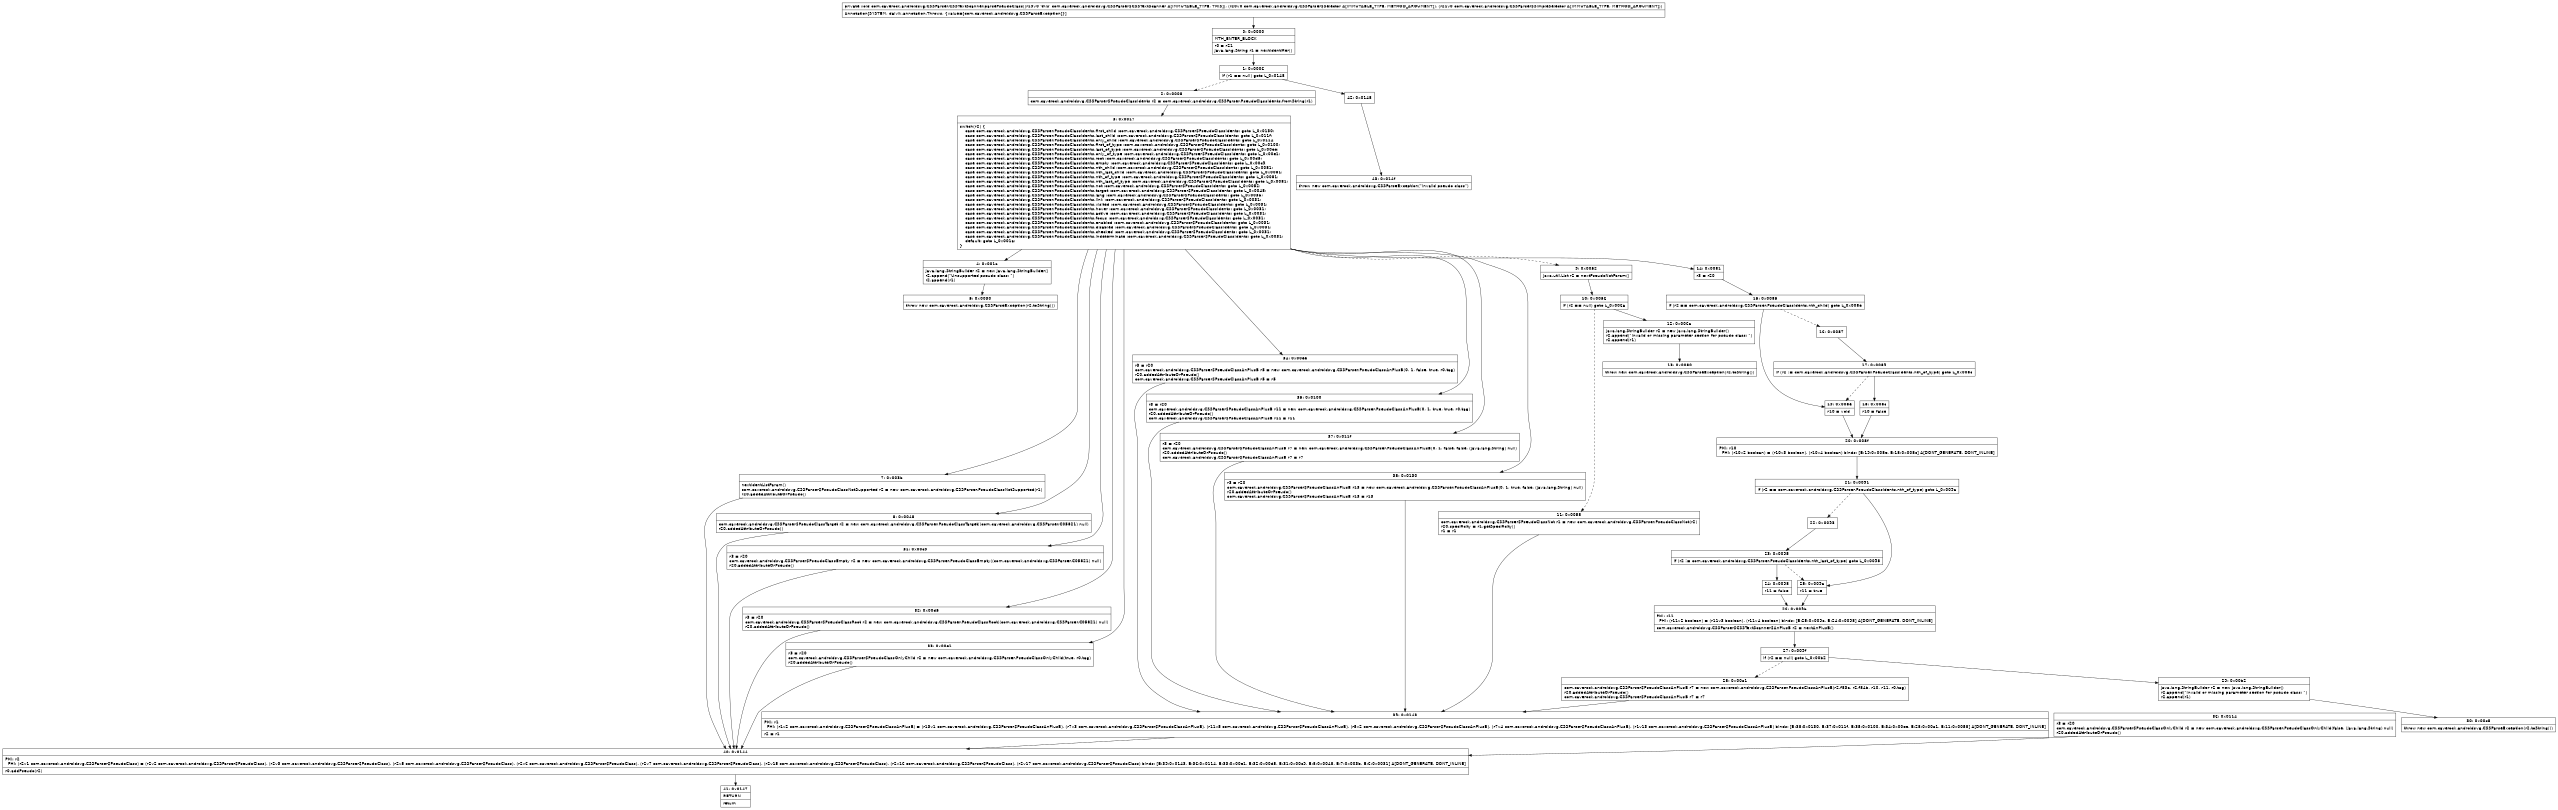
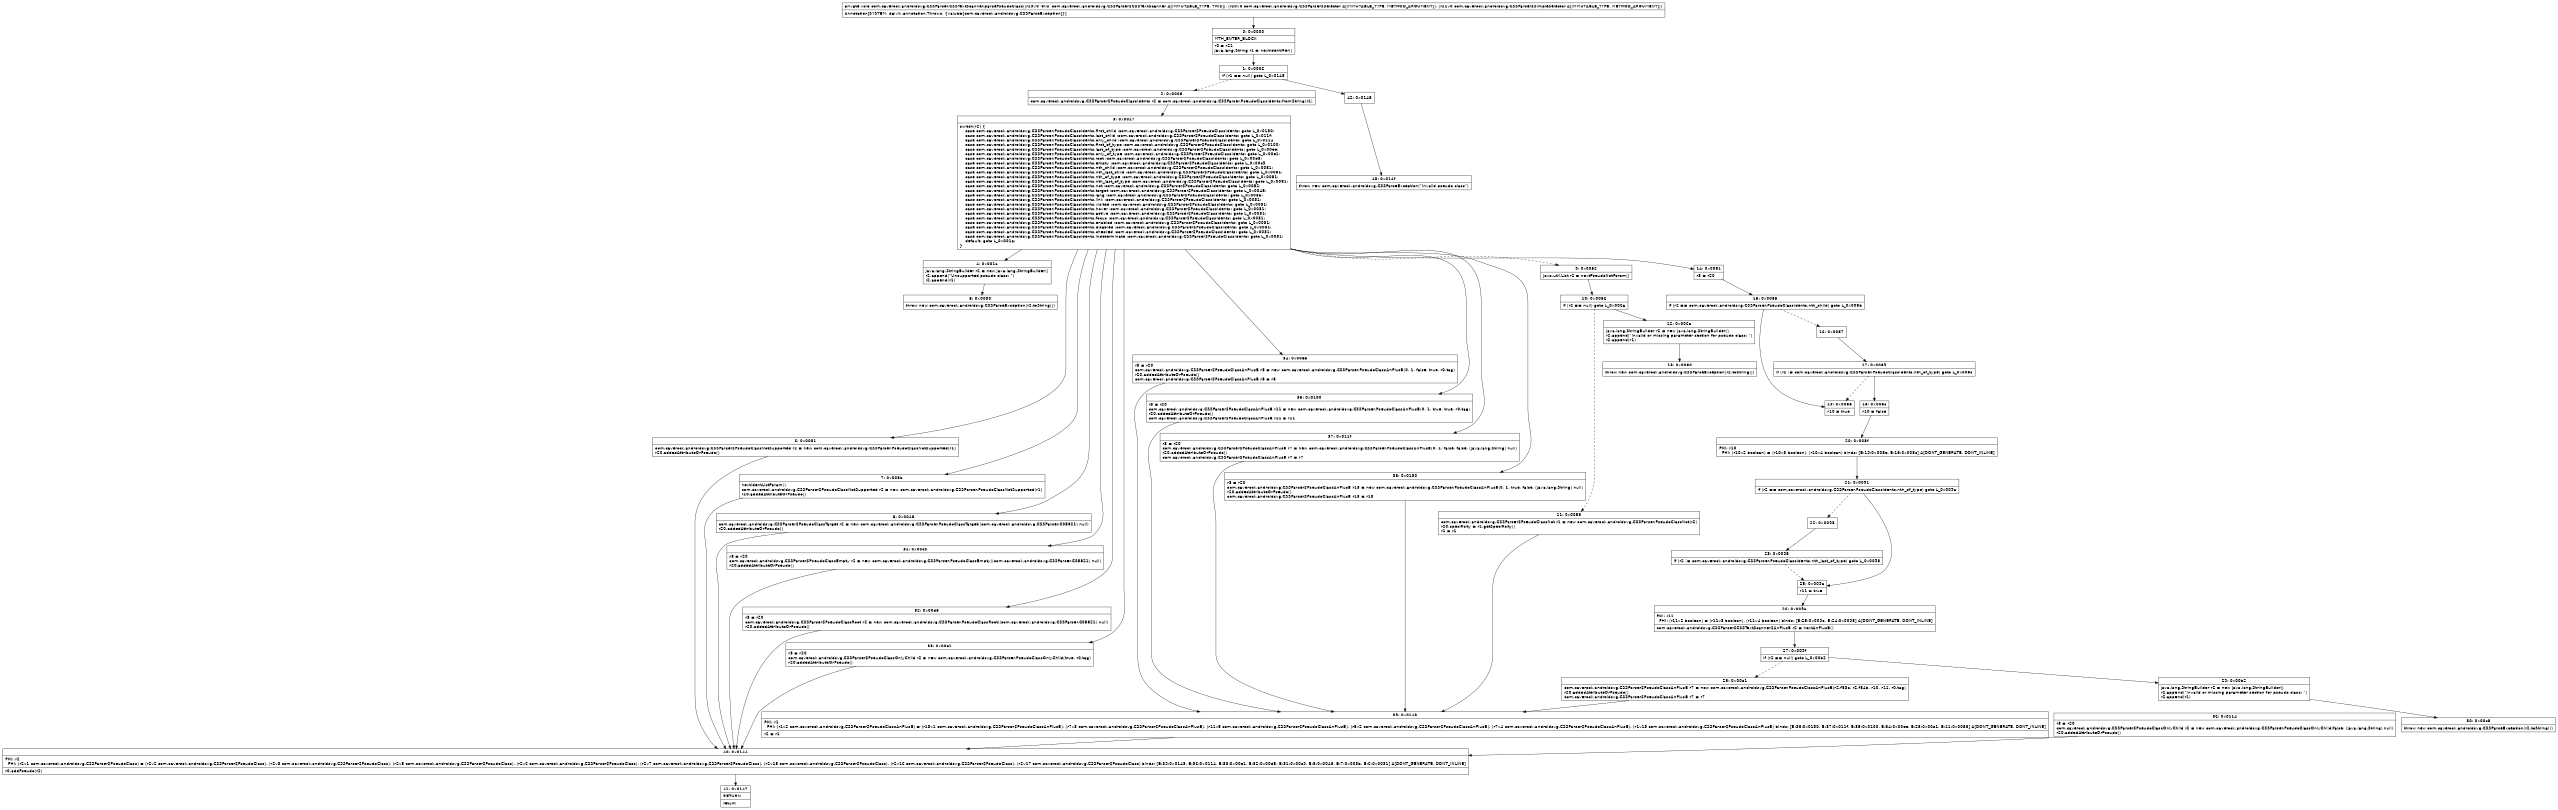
(1839, 412) -> (1839, 412)
(1847, 425) -> none
none -> (806, 447)
(1777, 588) -> none
